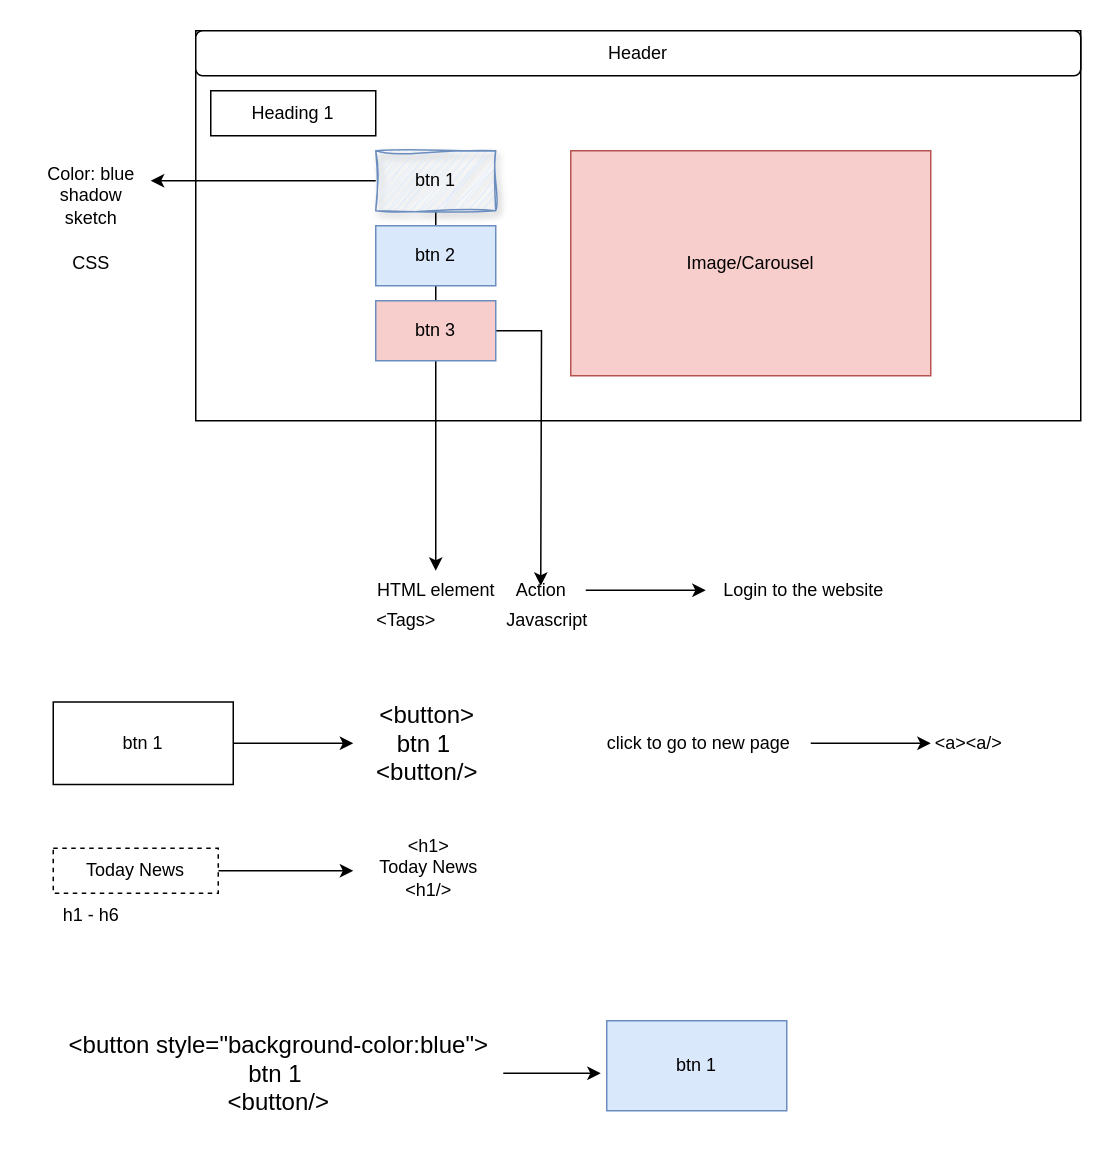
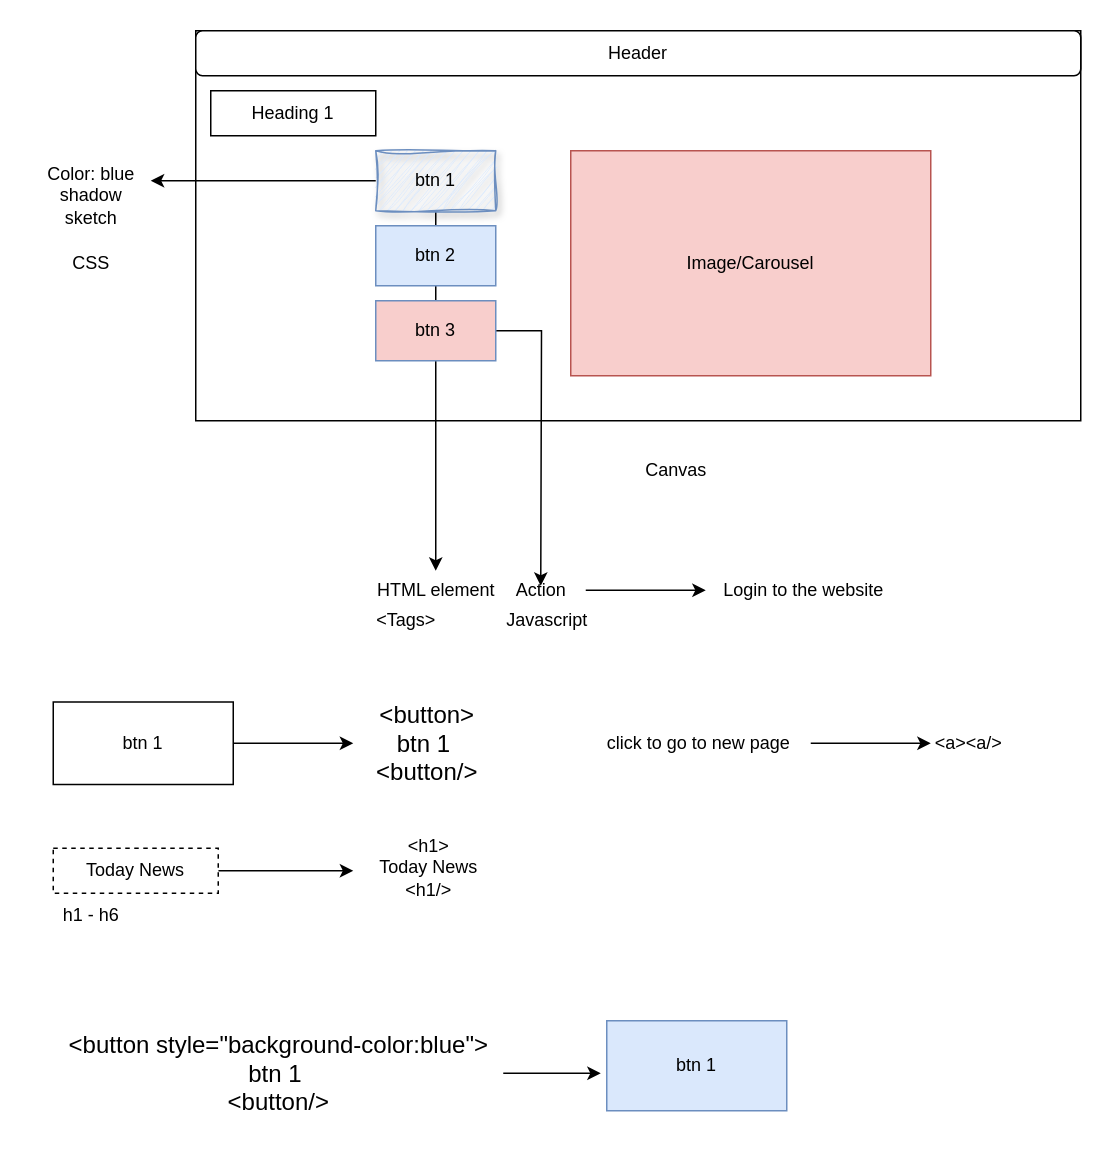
none -> (676, 470)
